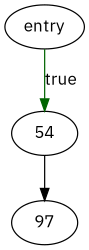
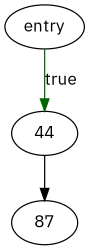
(45, 133) -> (45, 133)
(45, 223) -> (45, 223)
